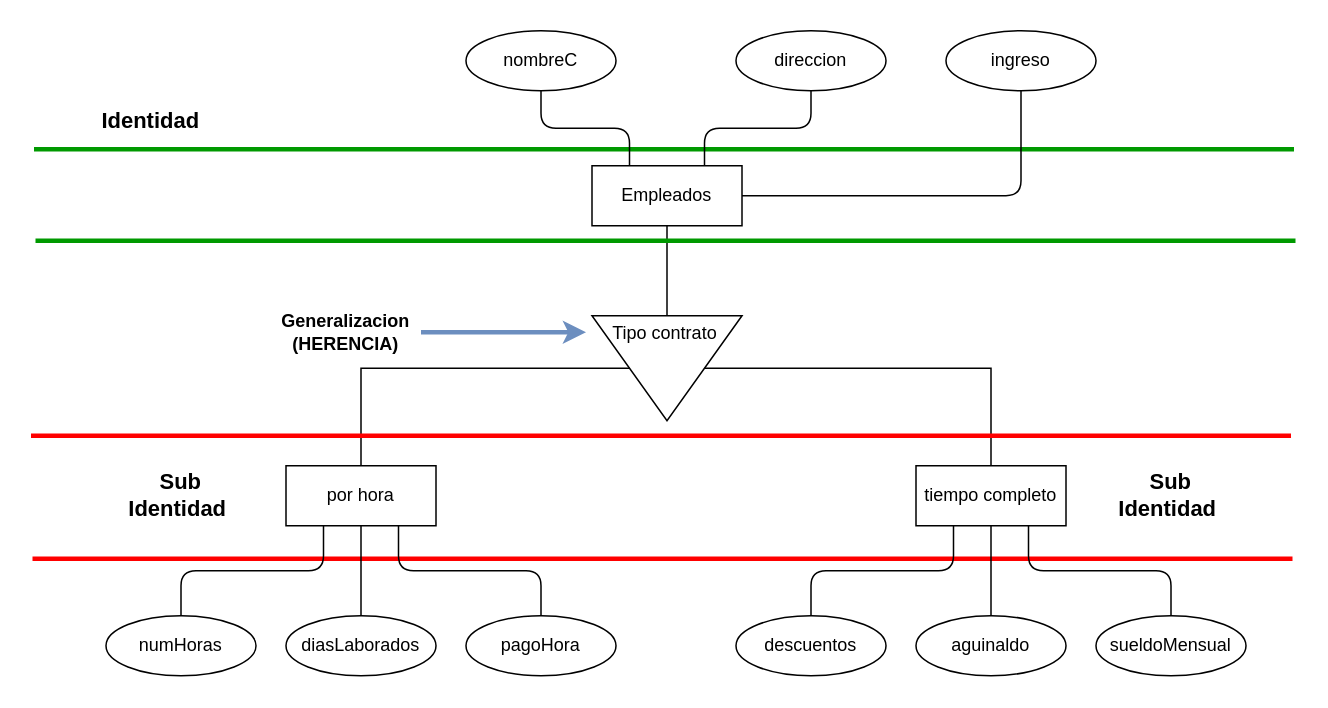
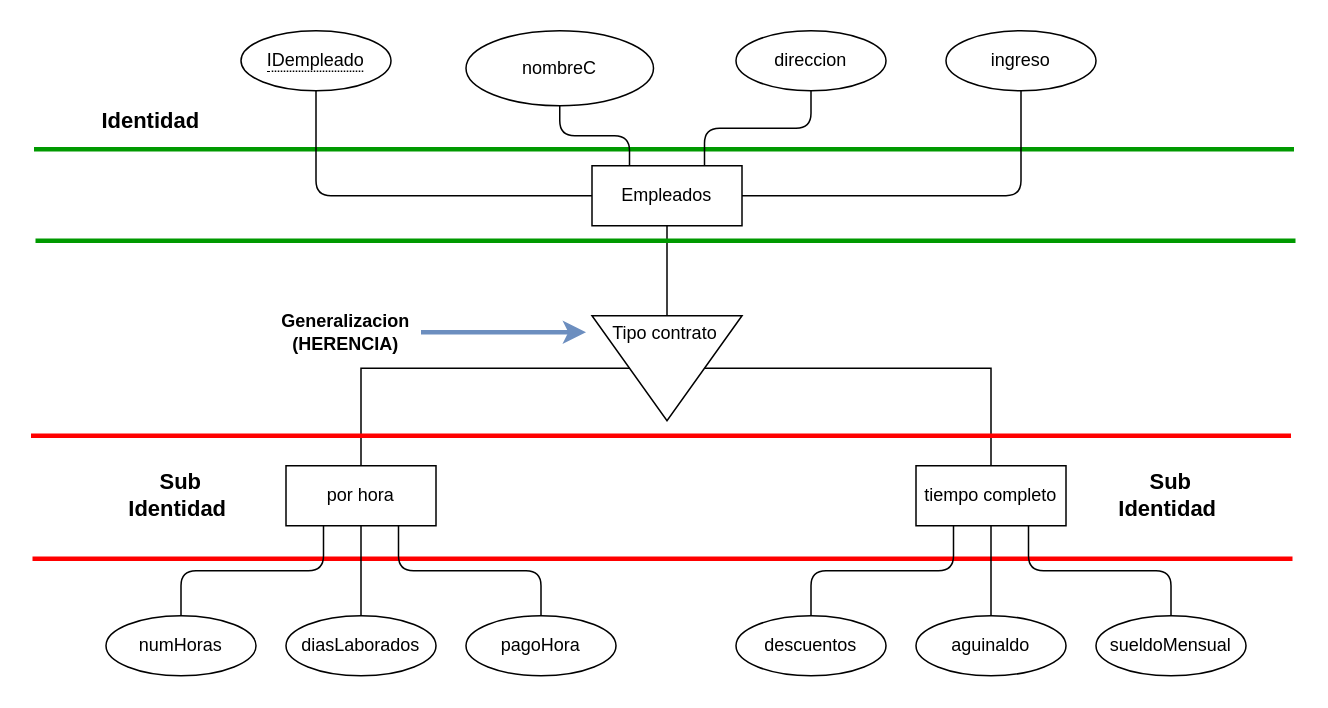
none -> (316, 61)
(541, 61) -> (560, 68)
none -> (406, 196)
